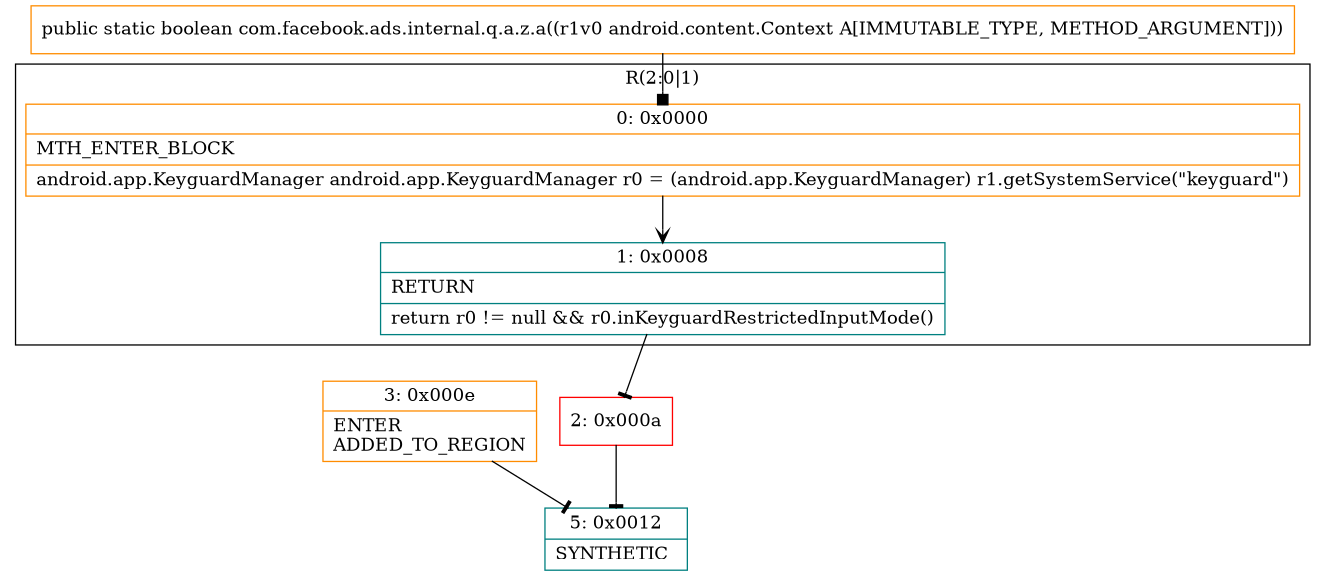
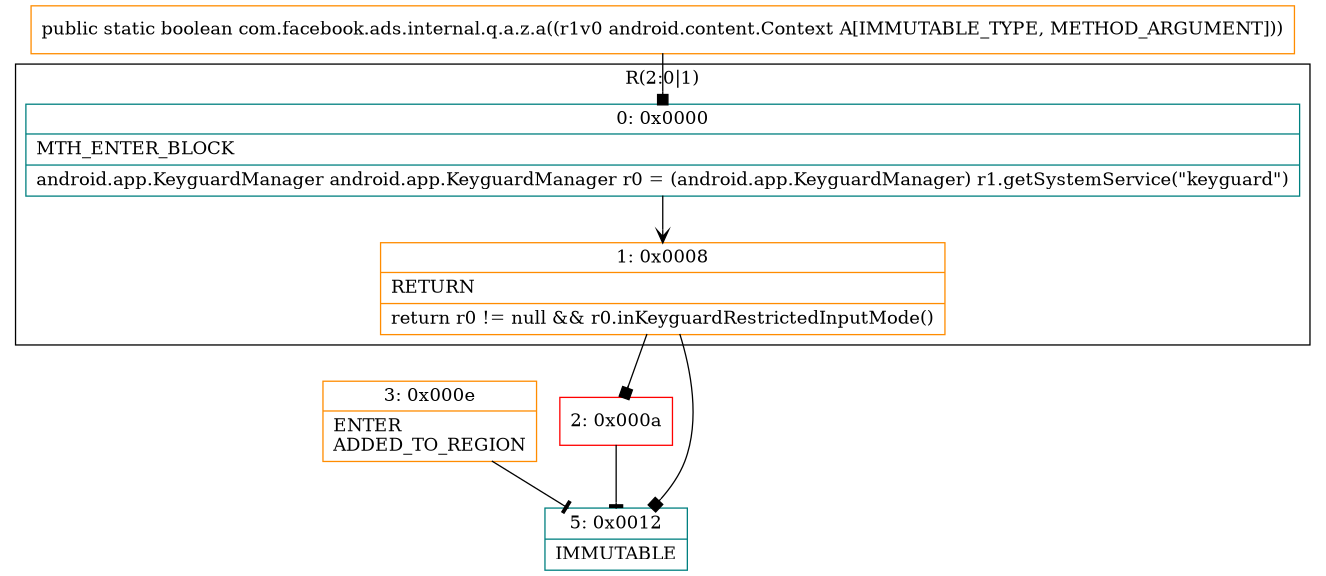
(663, 150) -> (663, 150)
(663, 289) -> (663, 289)
(637, 363) -> (637, 363)
none -> (693, 420)
(612, 554) -> (616, 554)
